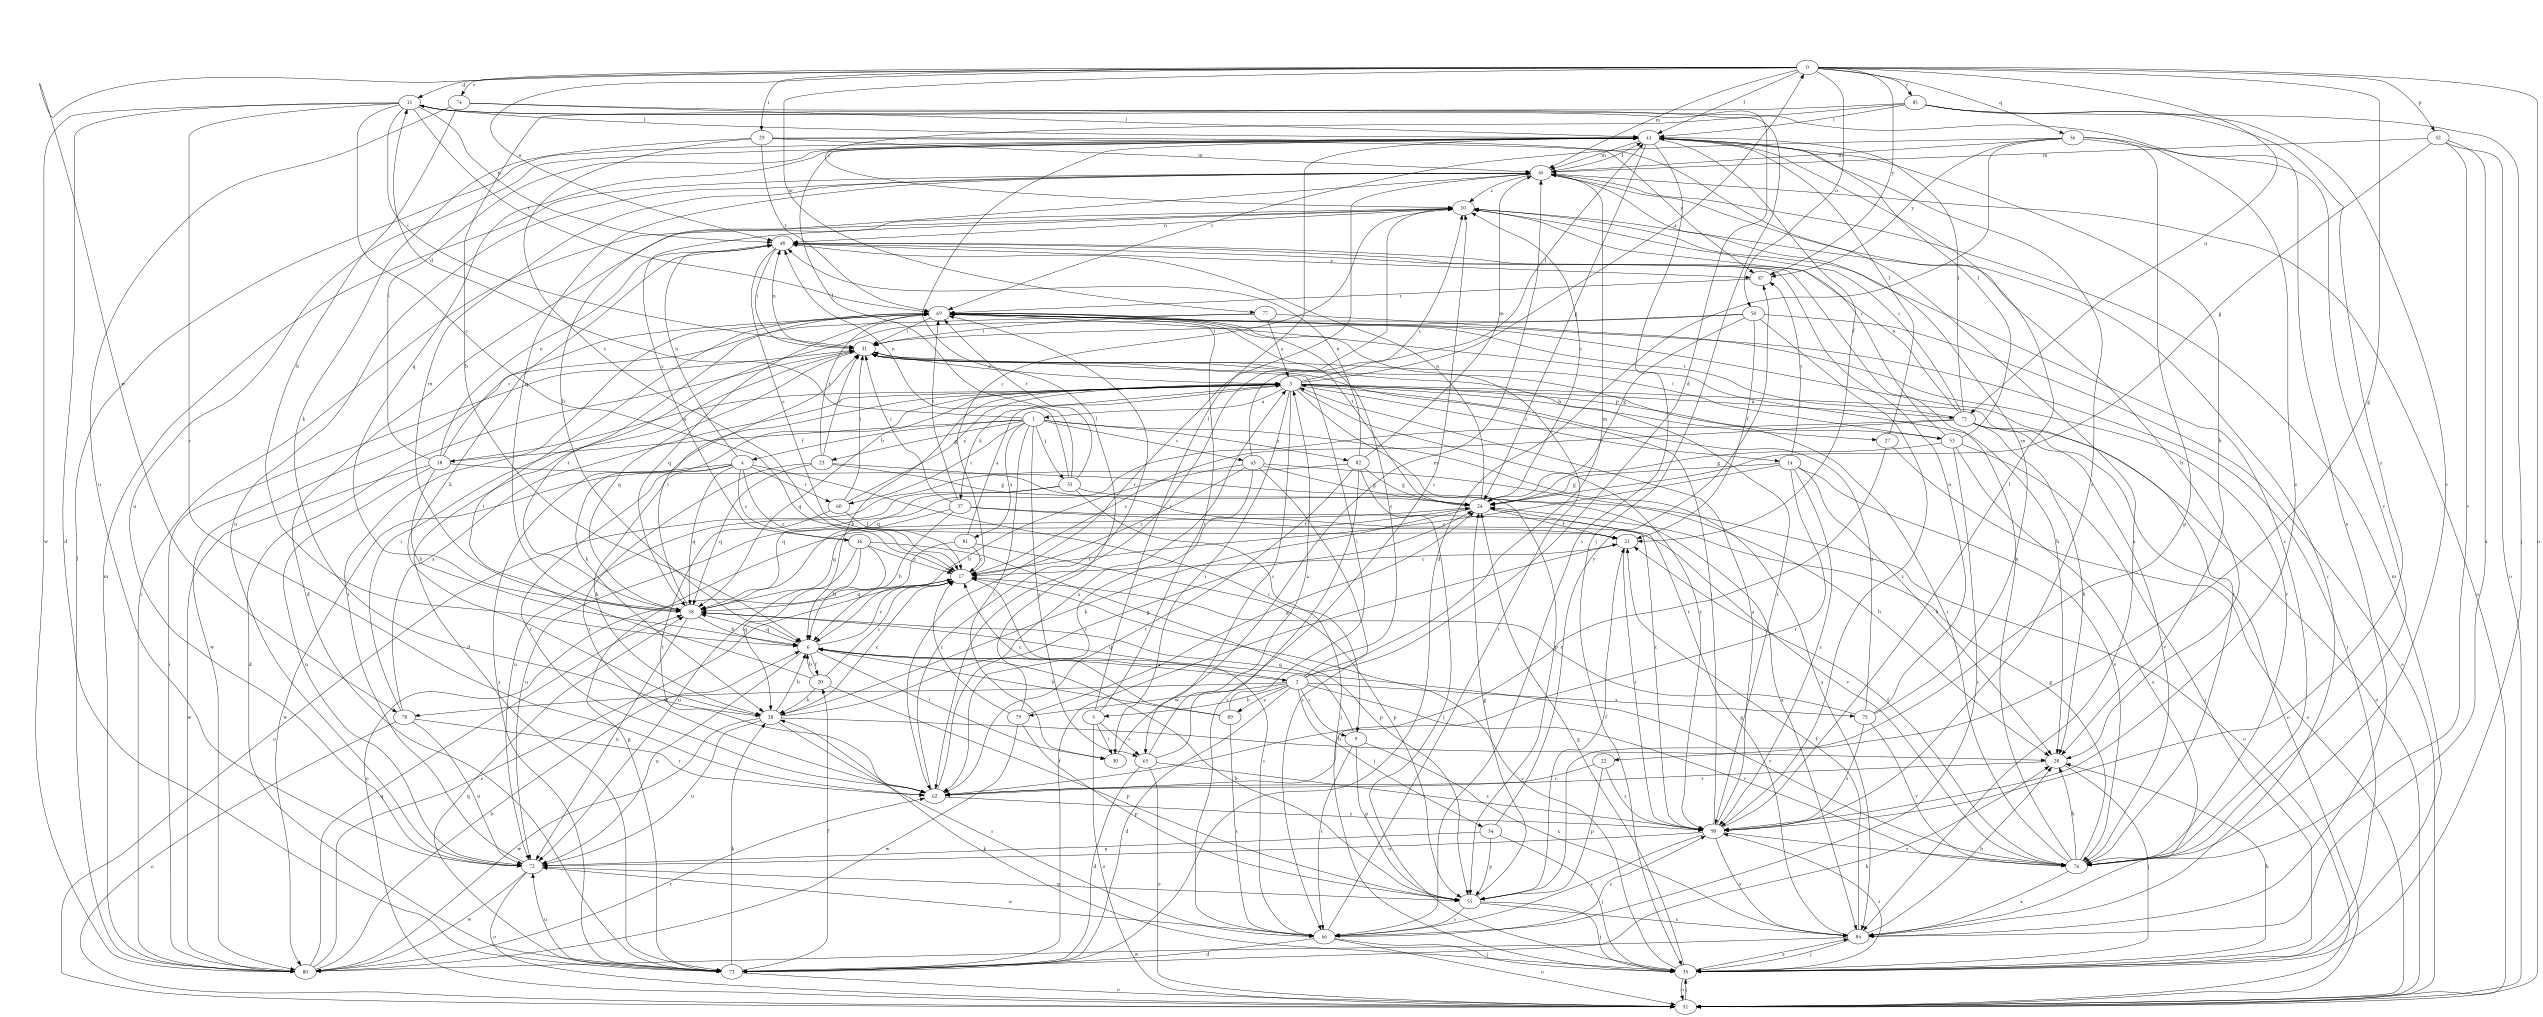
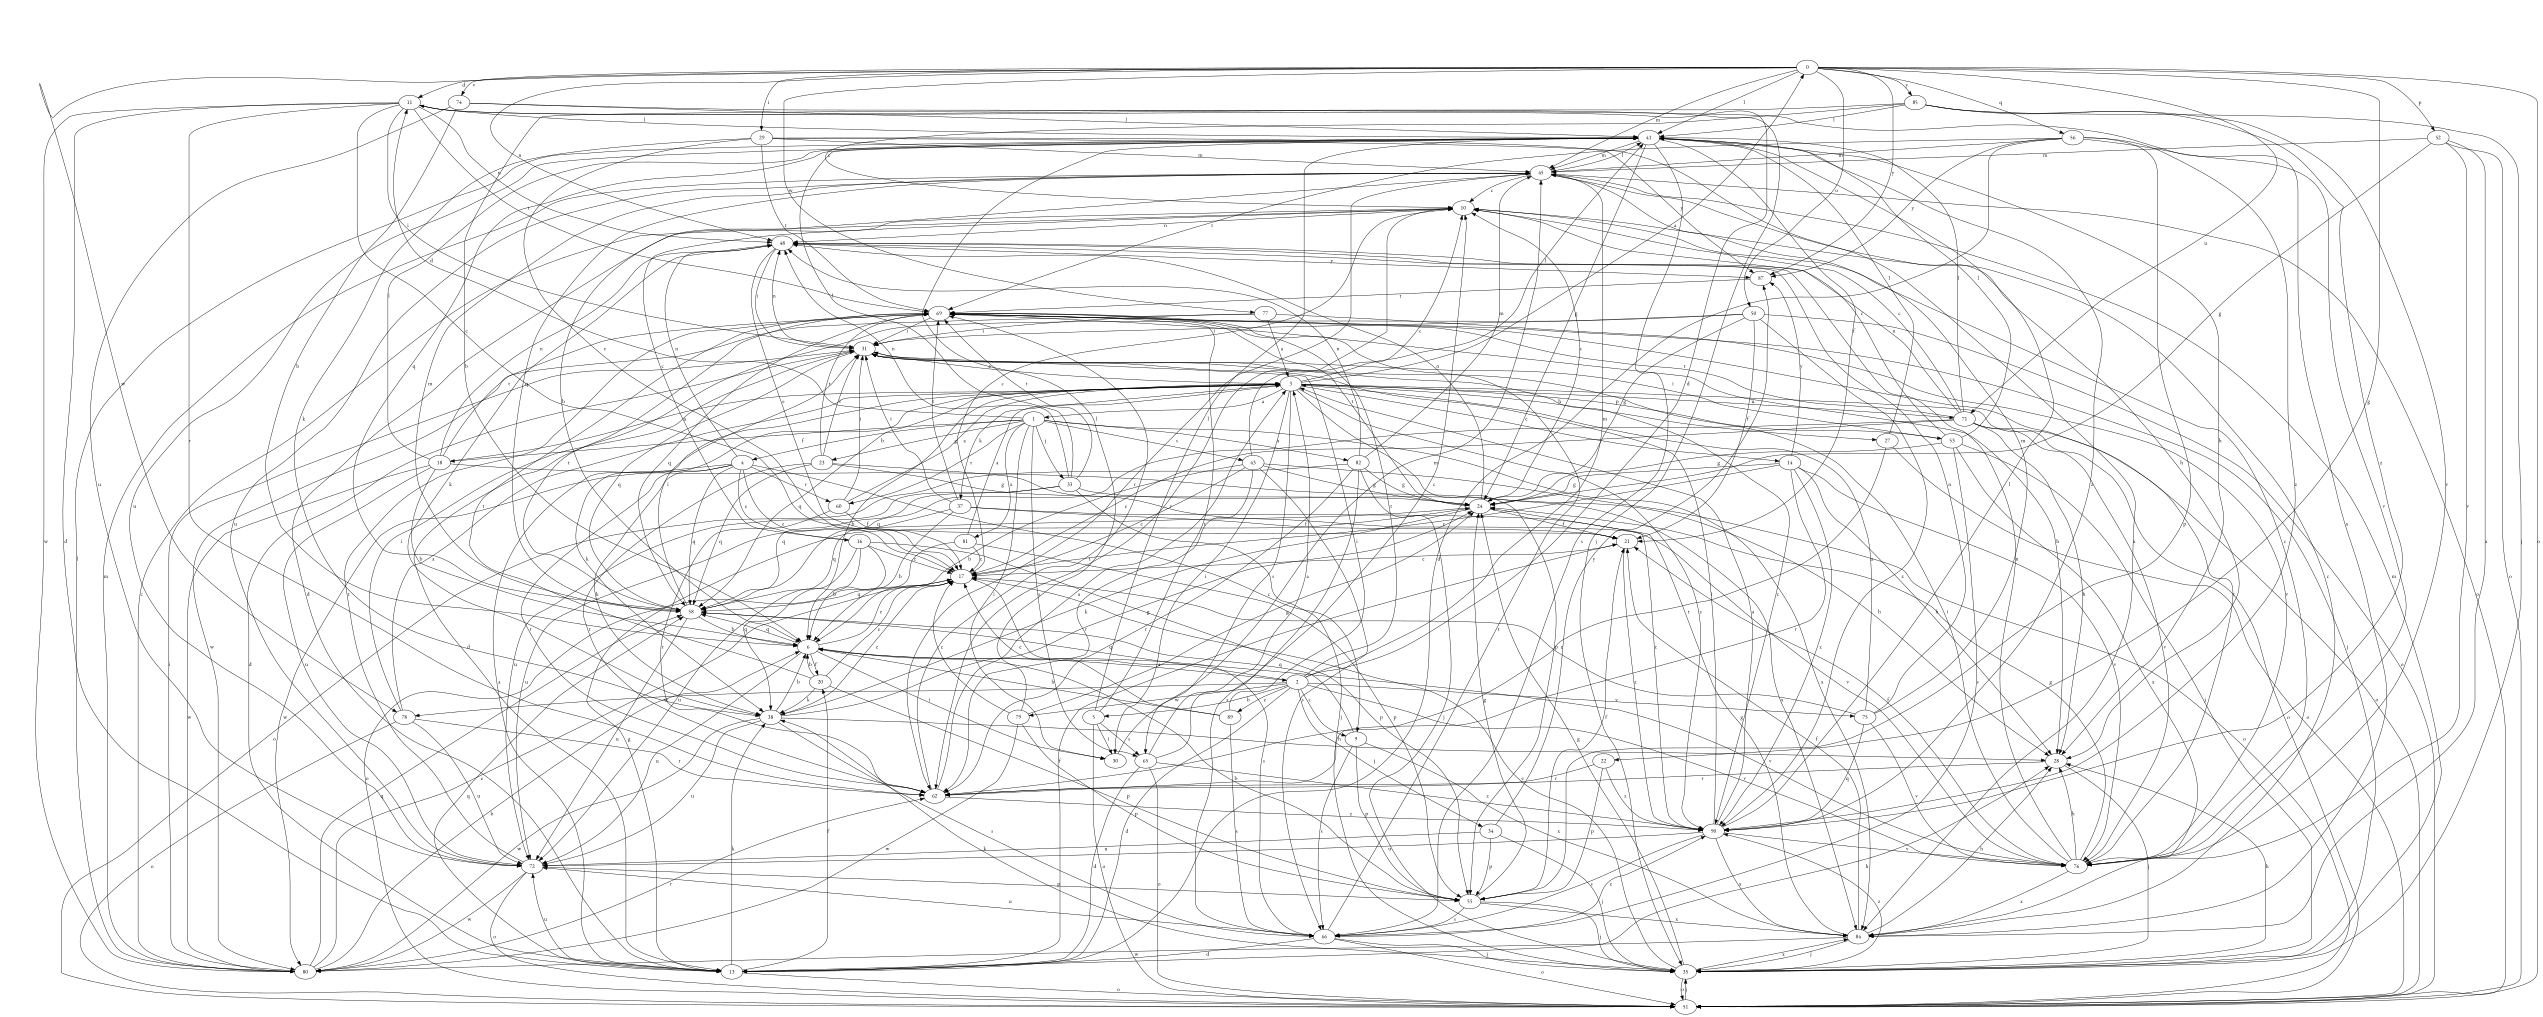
(1847, 779) -> (1847, 779)
(732, 972) -> (732, 972)
